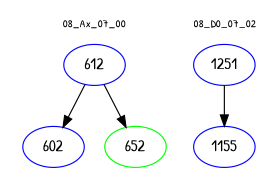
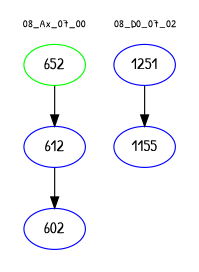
(112, 101) -> (55, 100)
